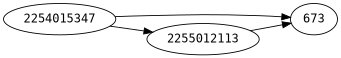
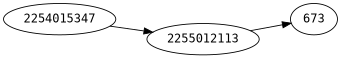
(198, 15) -> none
